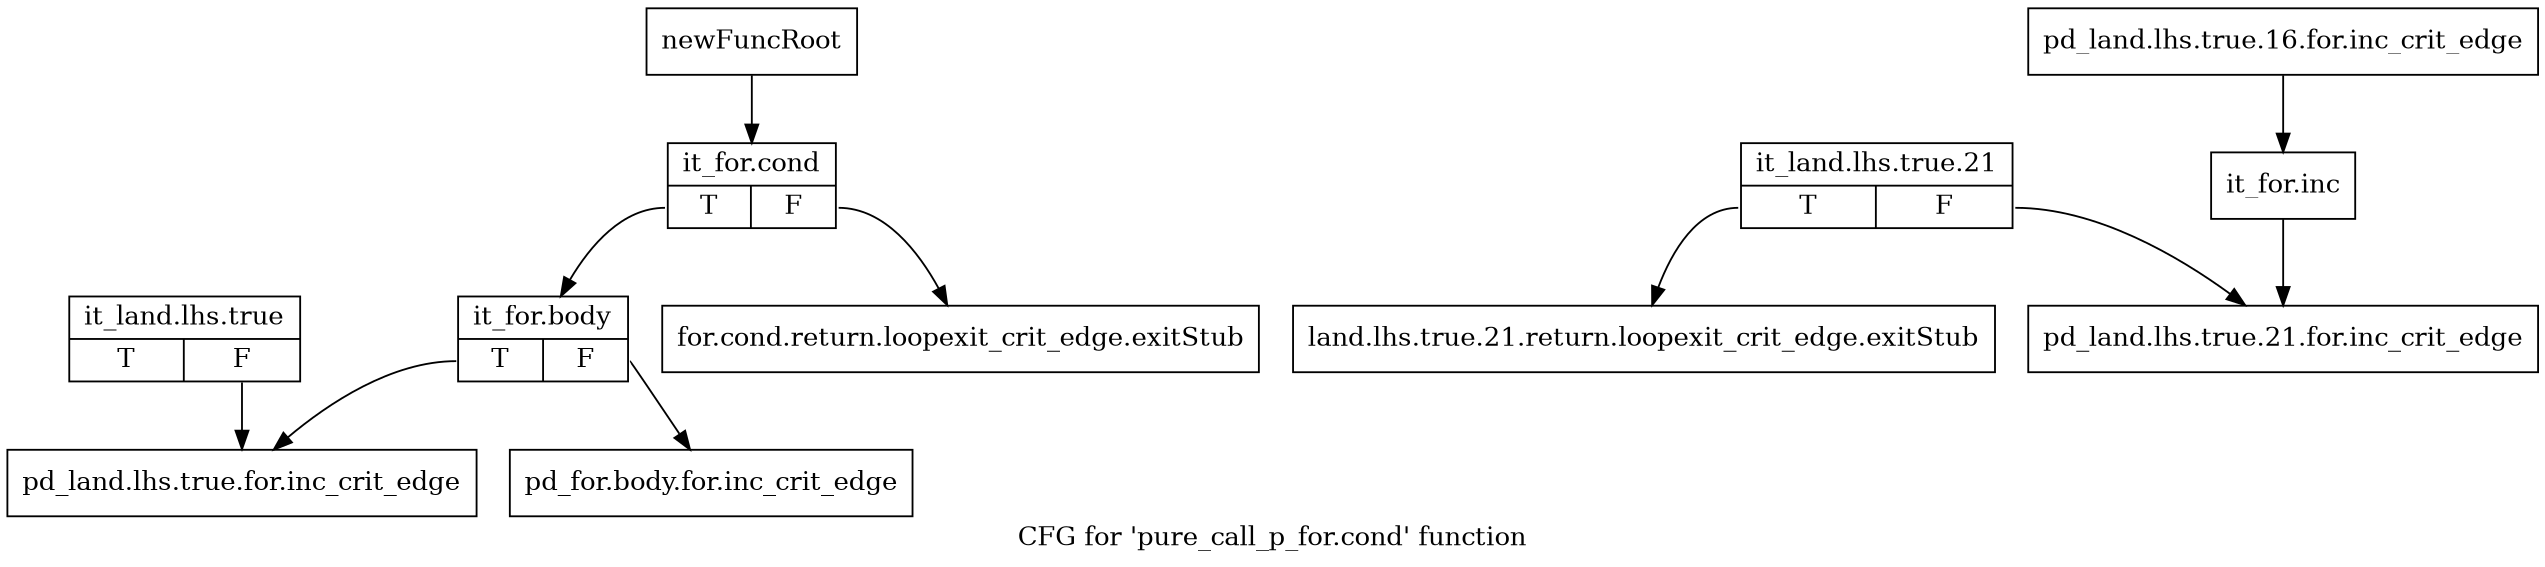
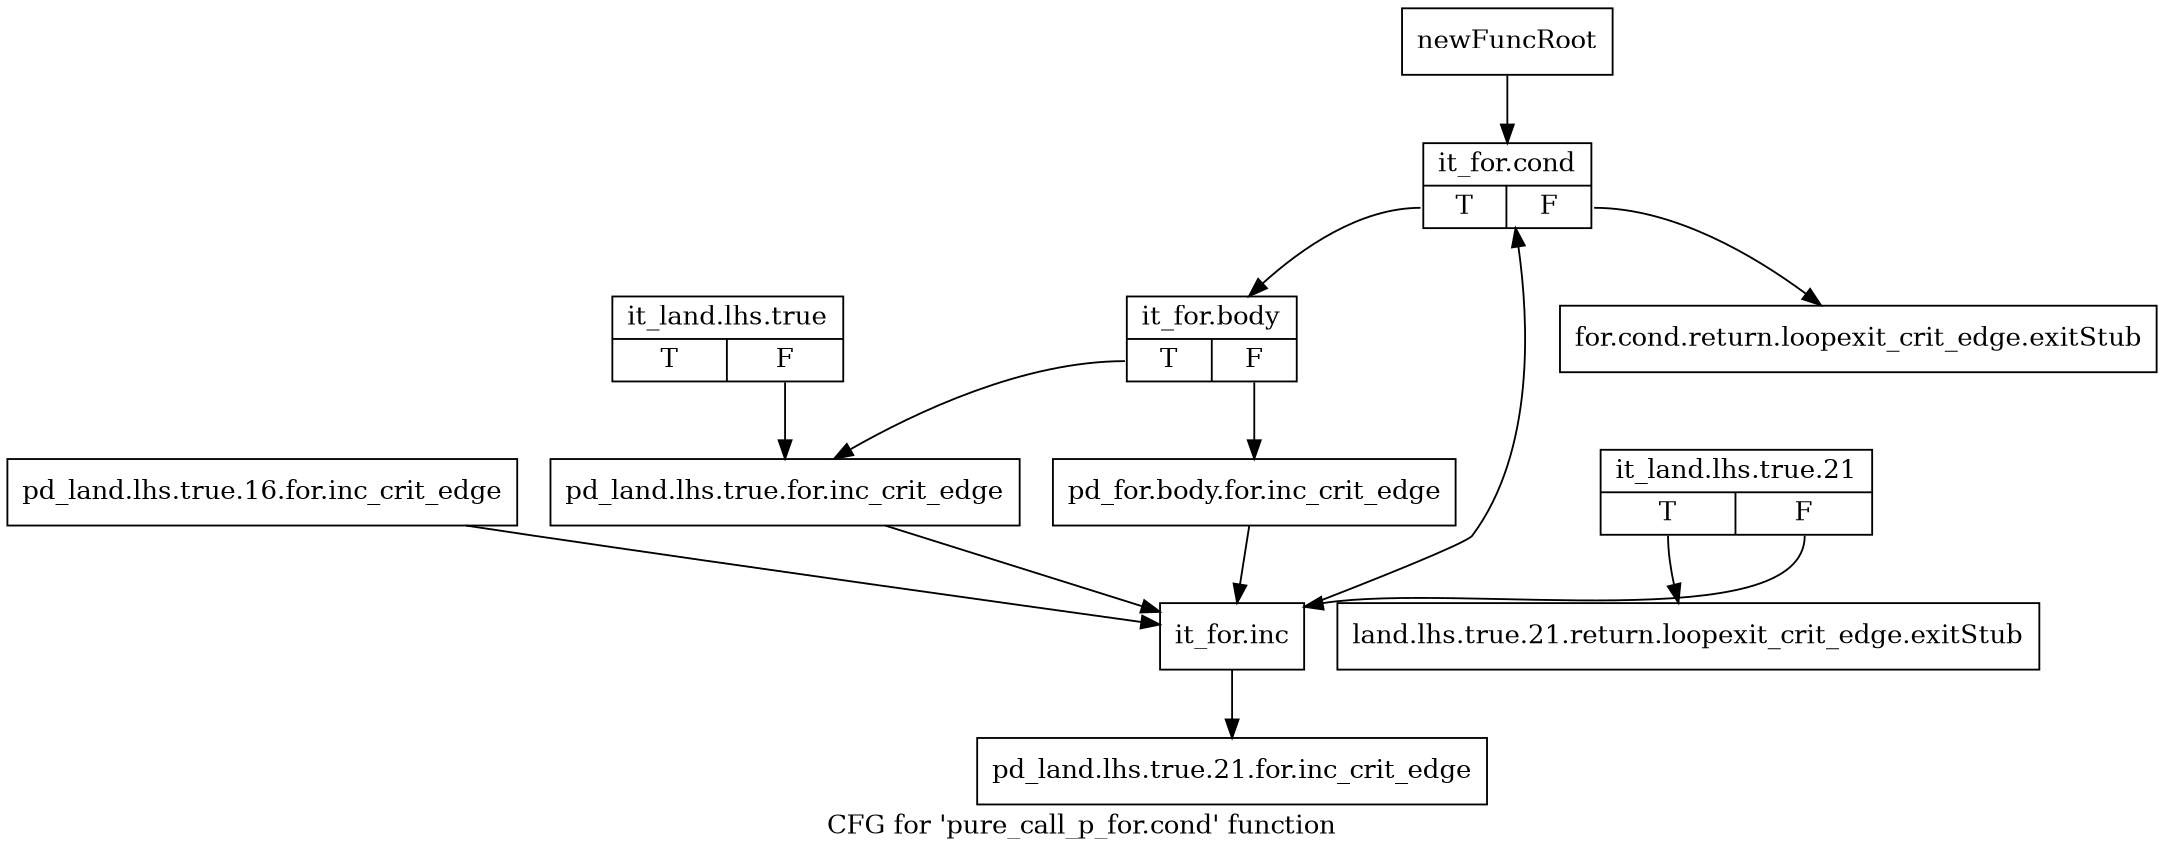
(2129, 235) -> (1576, 600)
none -> (1500, 484)
none -> (1245, 555)
none -> (1014, 566)
